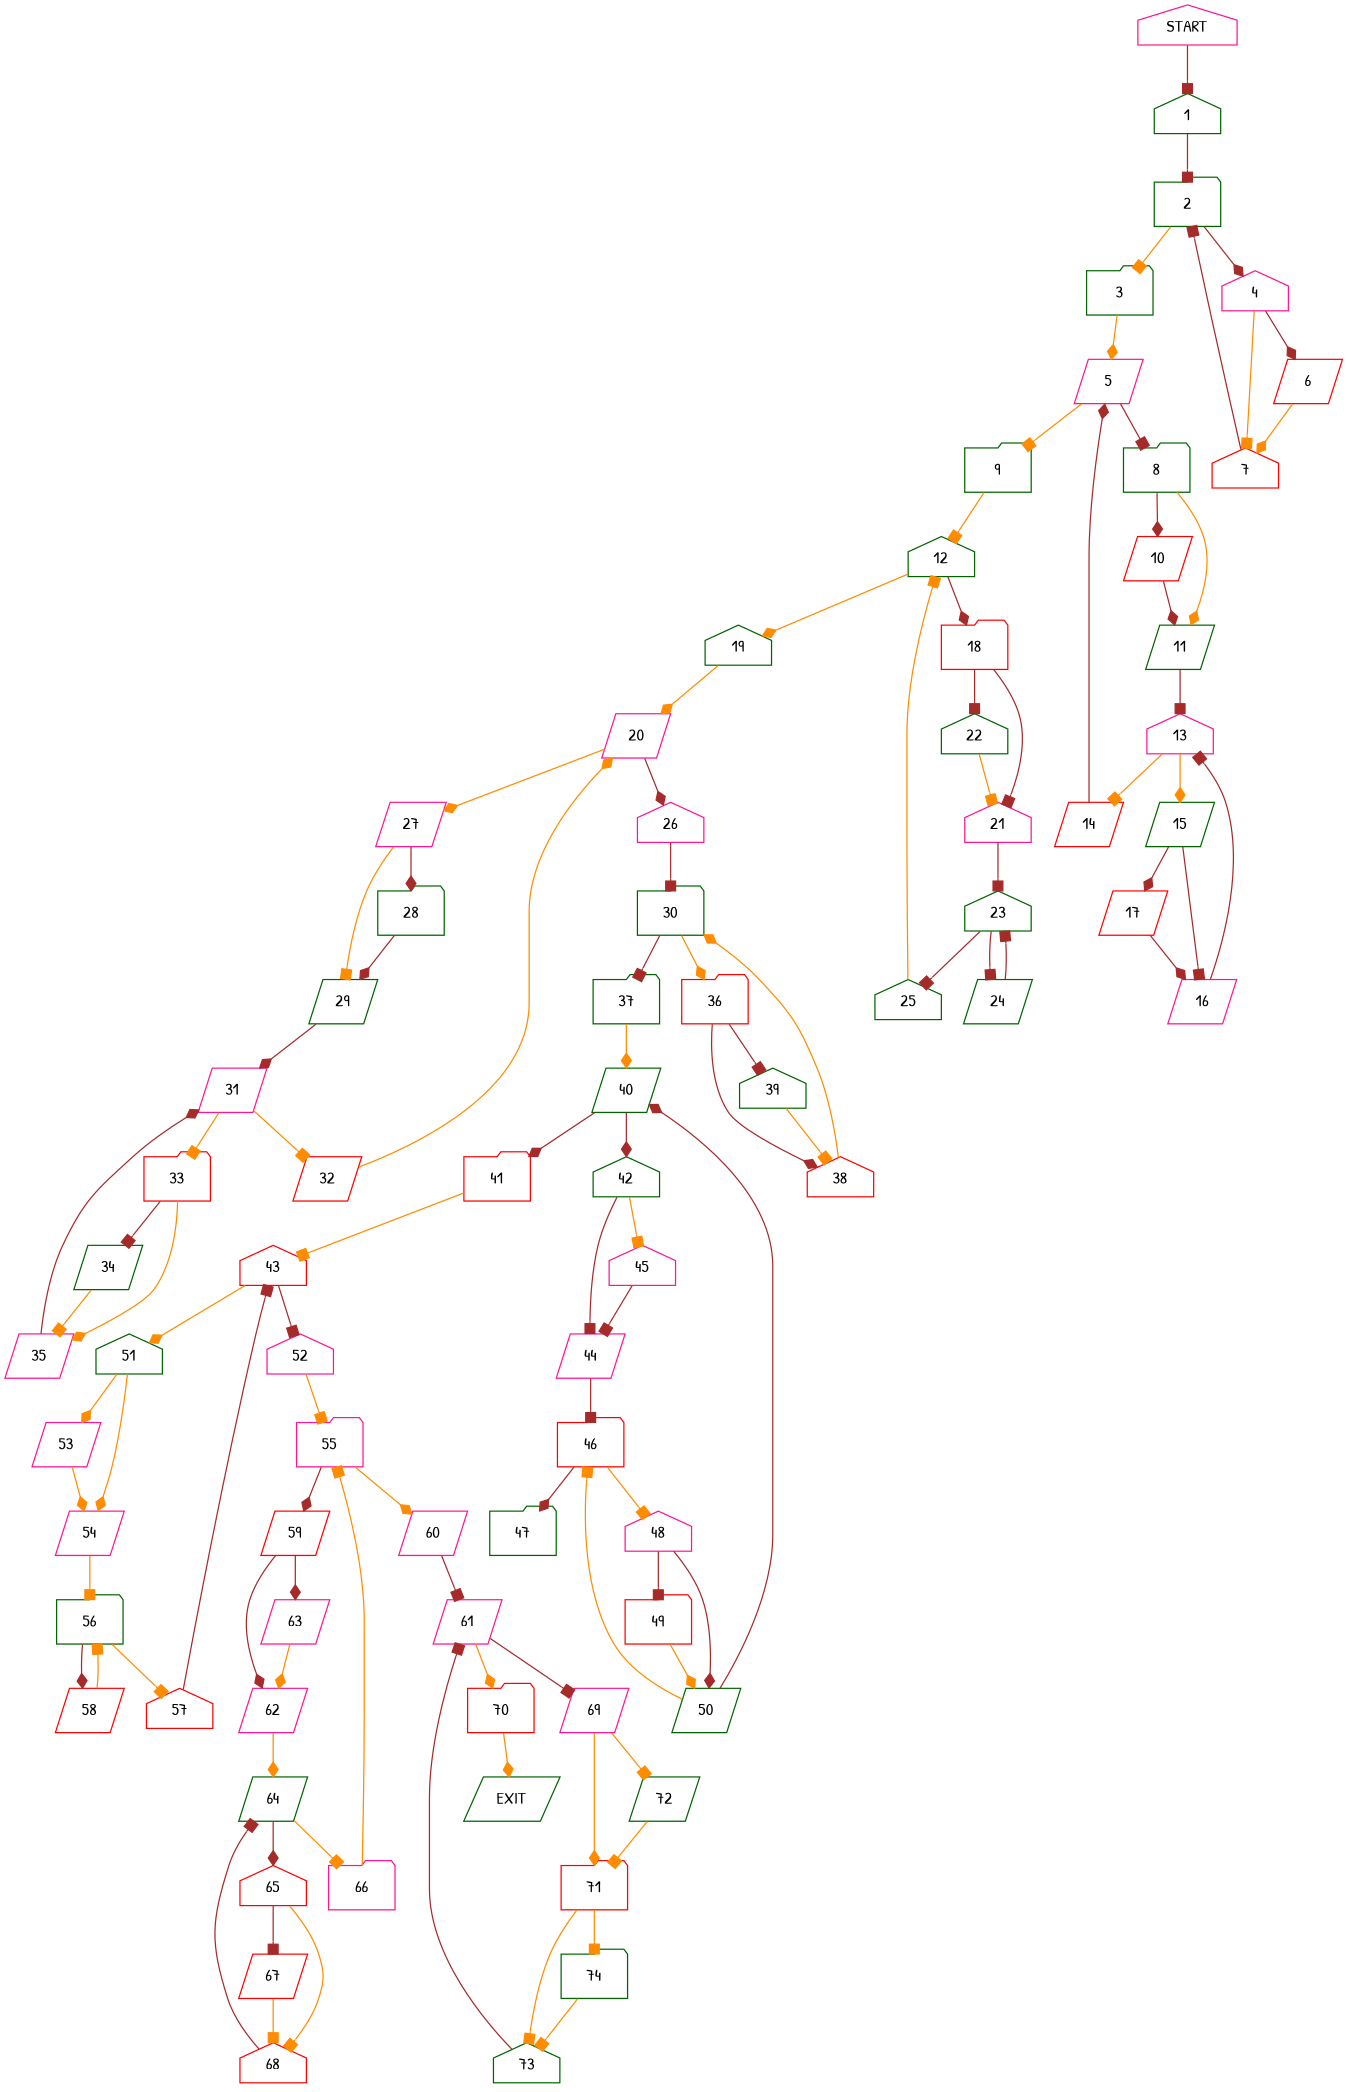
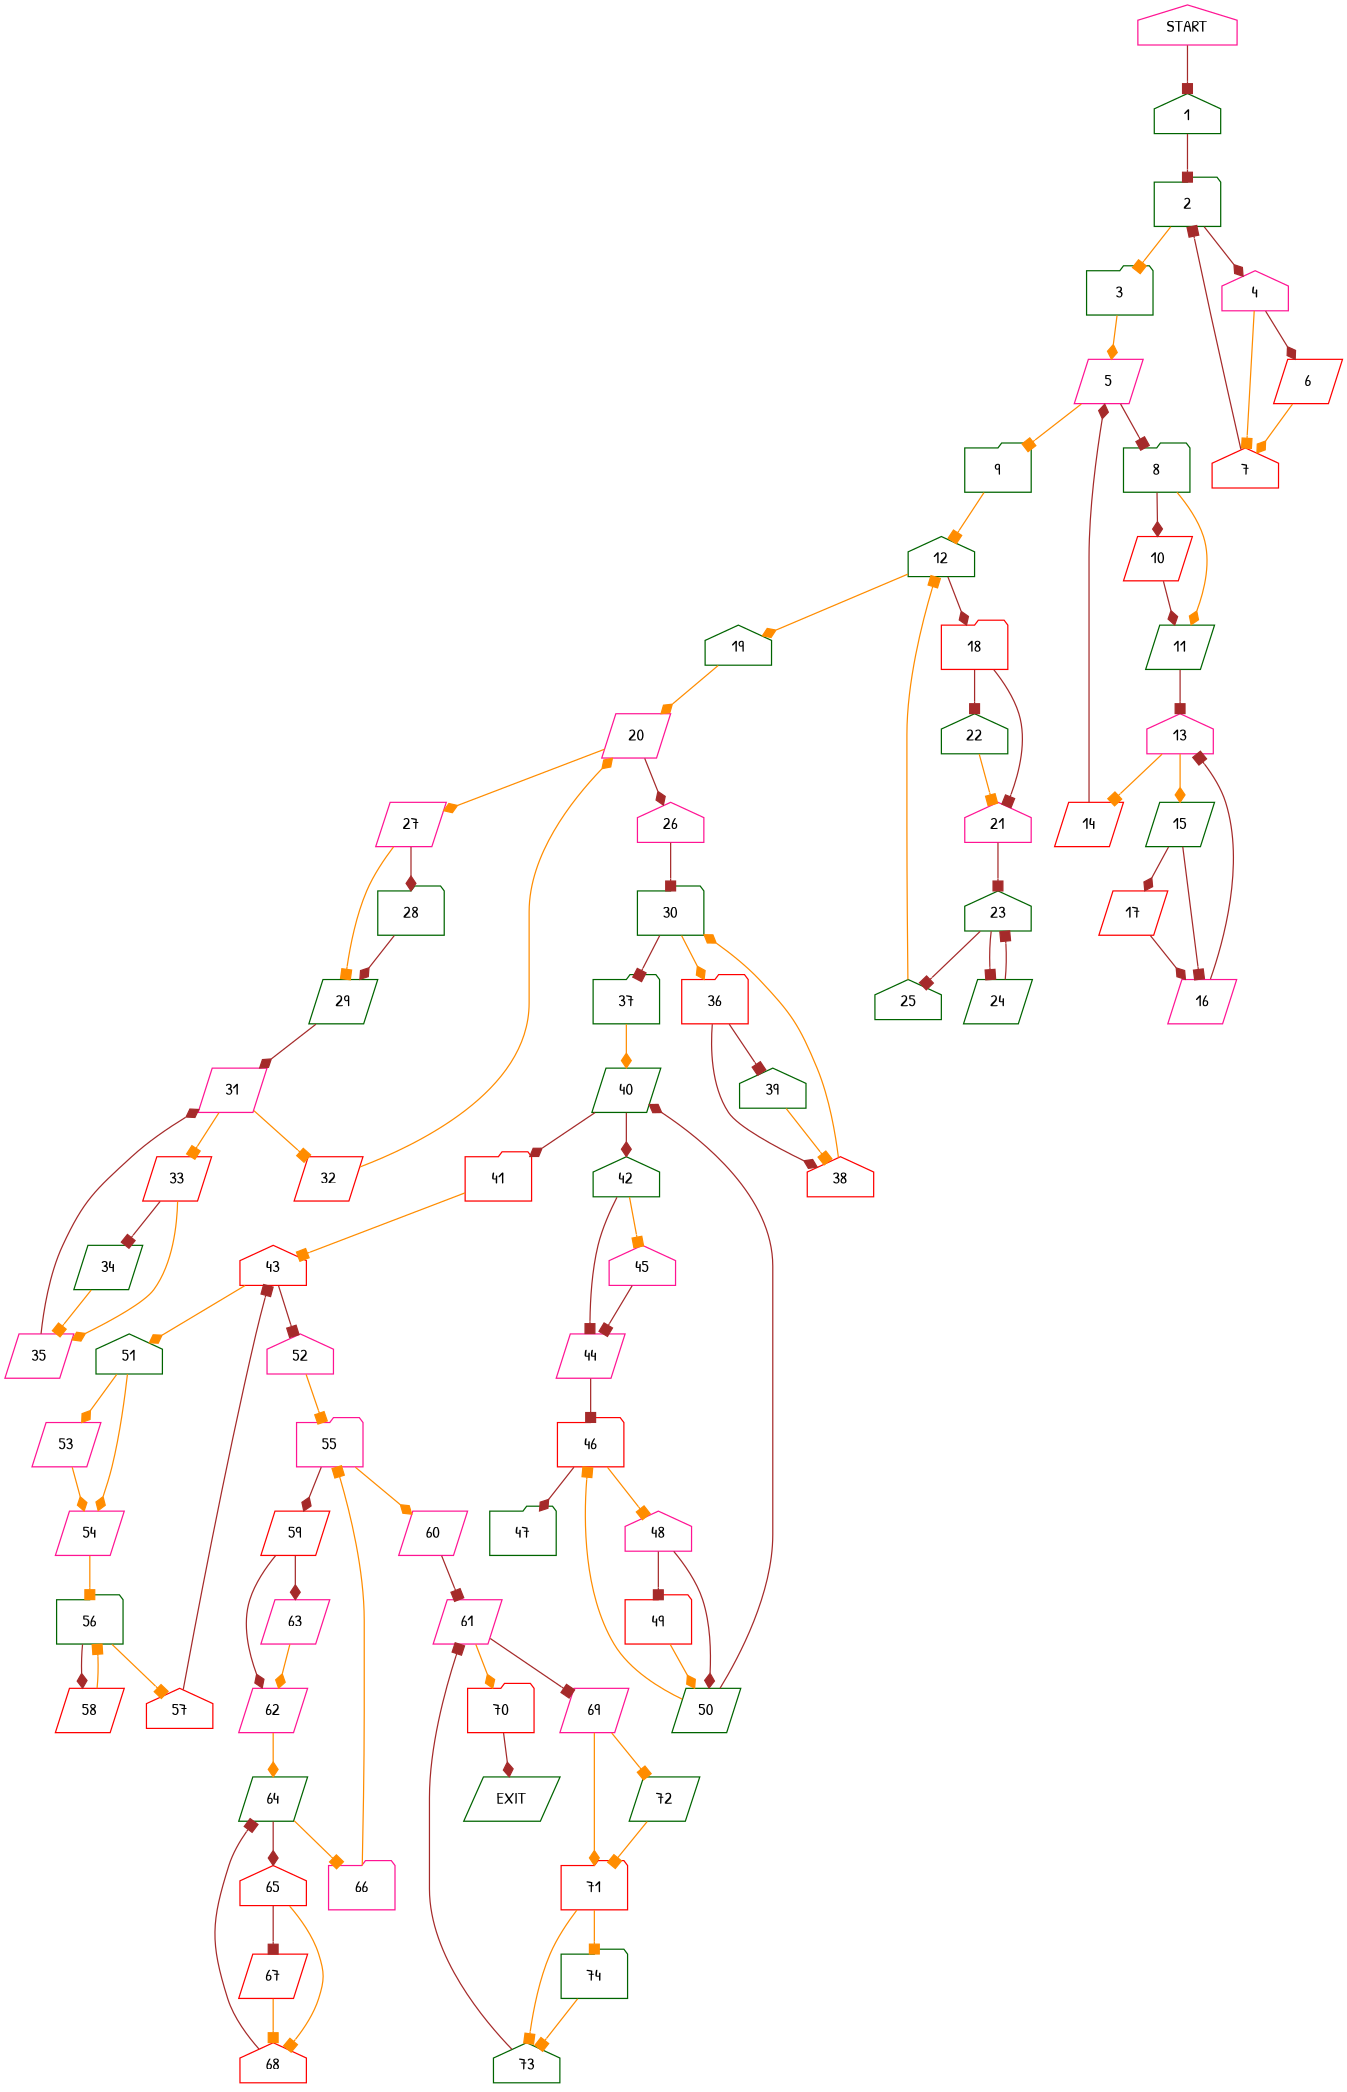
(177, 1179) -> (177, 1179)
(505, 1748) -> (505, 1748)
